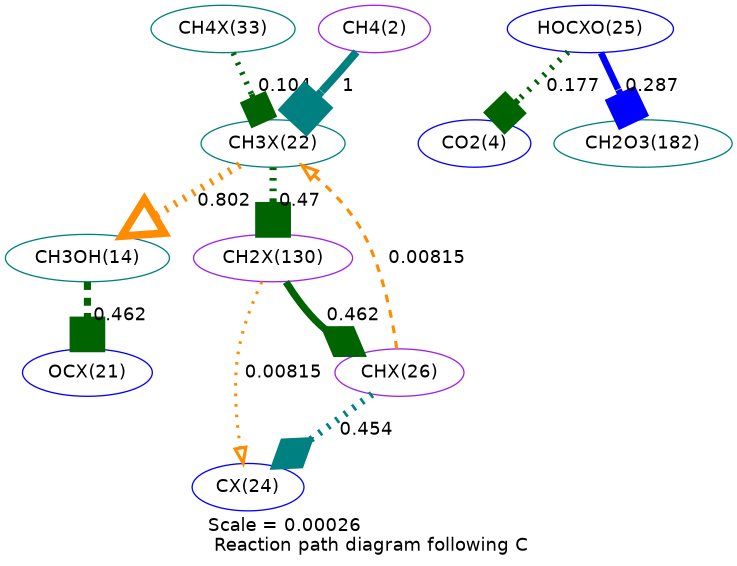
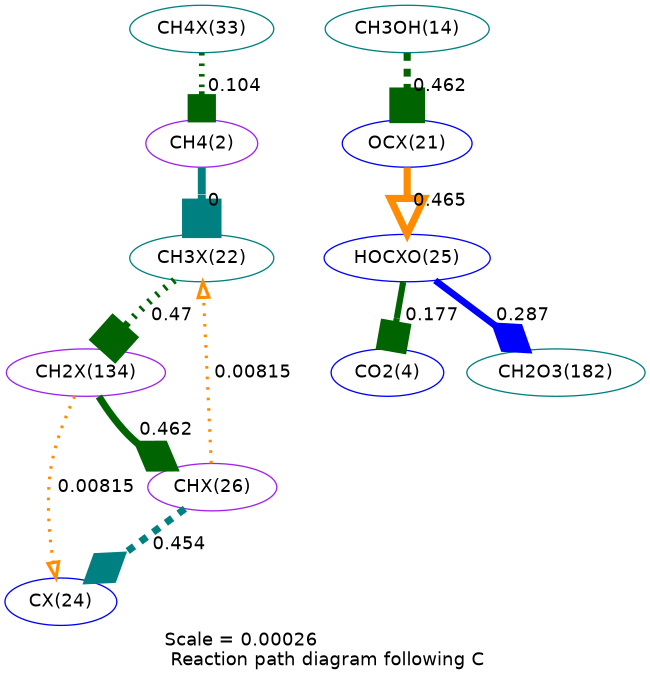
(610, 71) -> (465, 303)
(242, 73) -> (202, 72)
(543, 76) -> (400, 300)
(345, 86) -> (211, 201)
none -> (407, 183)
(197, 190) -> none
(373, 253) -> (207, 381)
(273, 258) -> (86, 373)
(341, 417) -> (153, 532)
